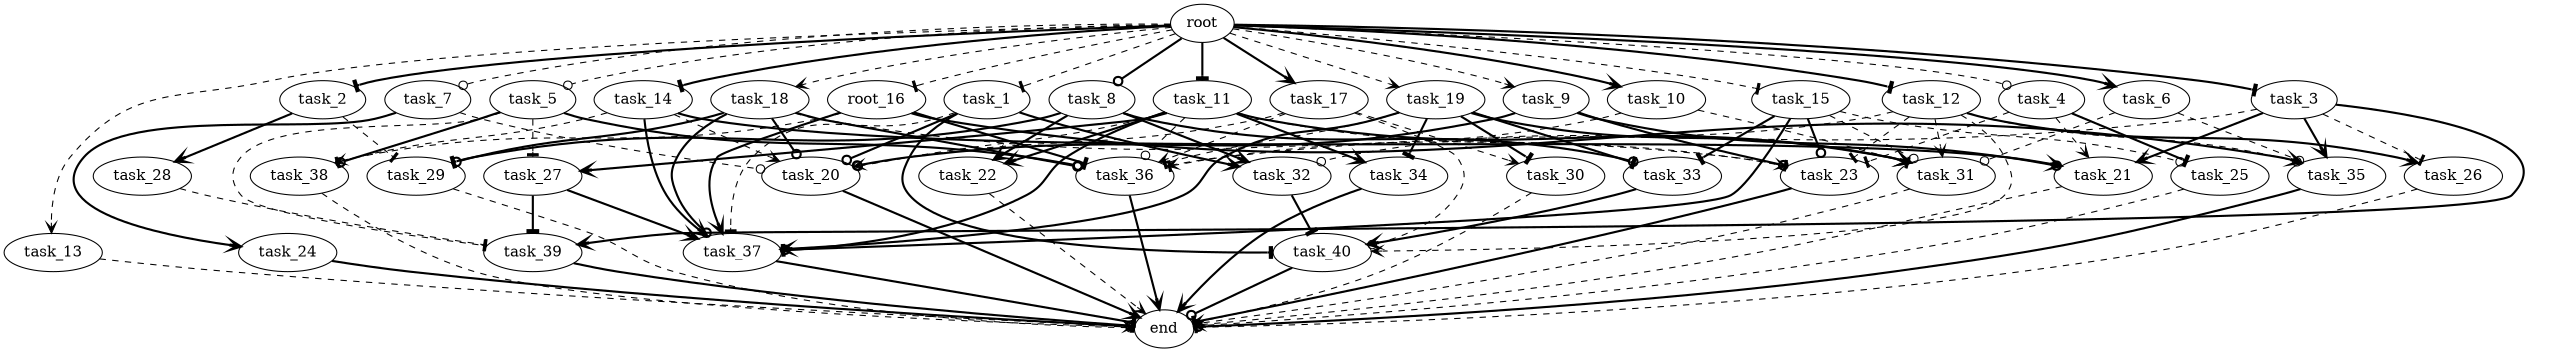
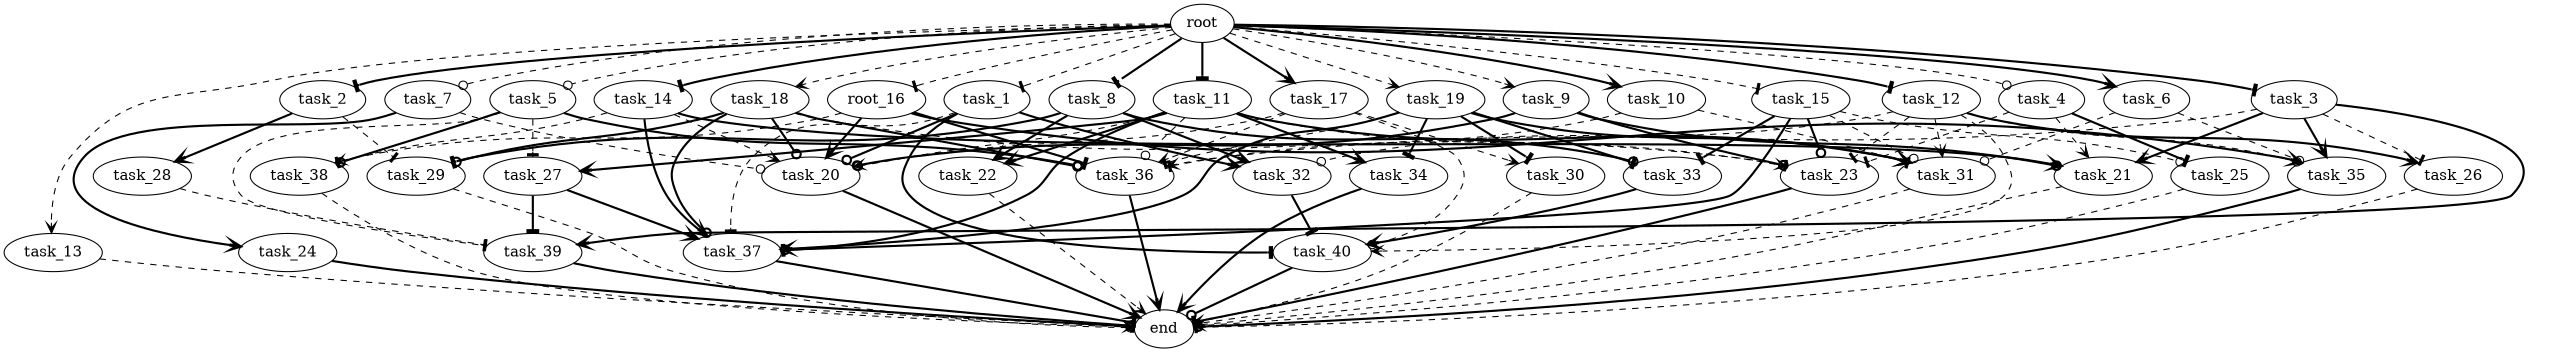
(1152, 59) -> (1152, 59)
(731, 150) -> (847, 134)
